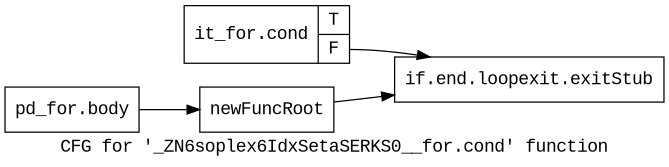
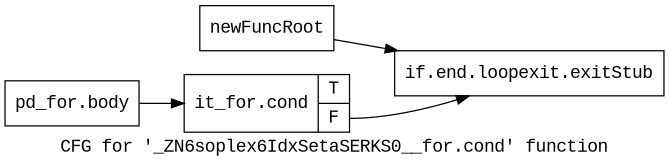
(163, 110) -> (155, 103)
